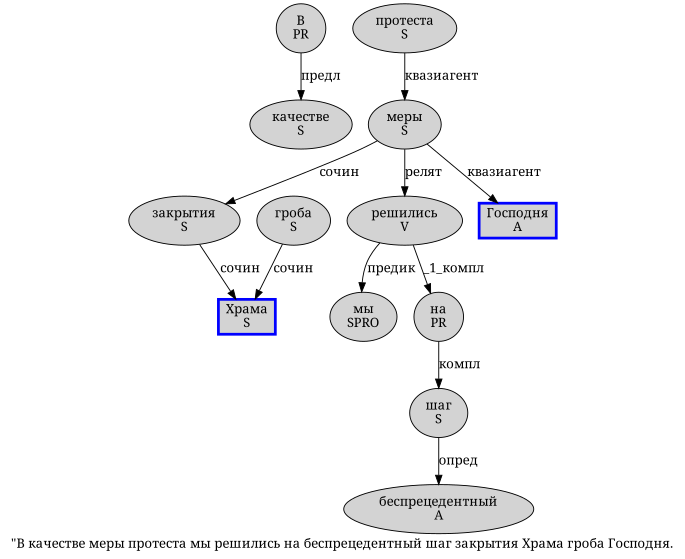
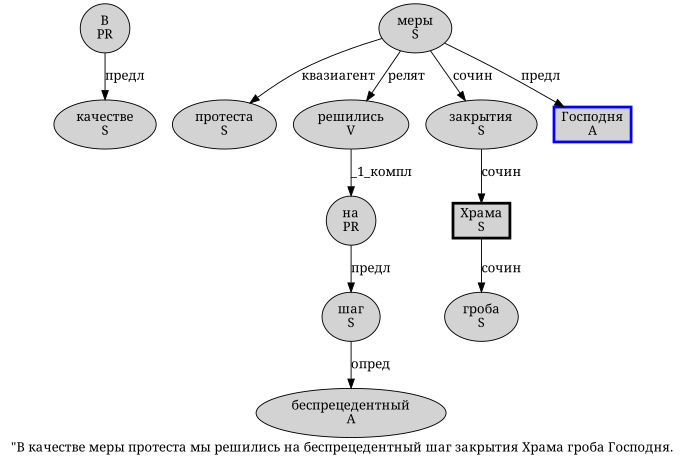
(405, 72) -> (317, 62)
(504, 173) -> (541, 76)
(271, 267) -> (481, 261)
(247, 317) -> (481, 221)
(363, 317) -> none
(460, 365) -> (371, 269)
